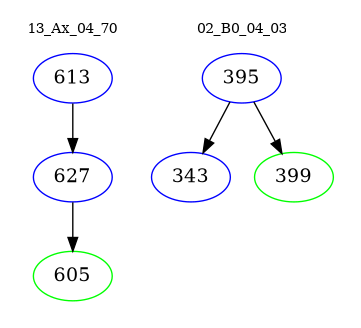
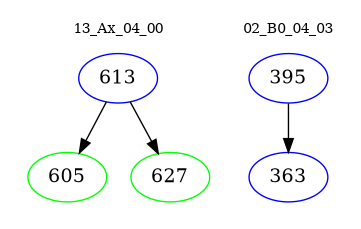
(73, 30) -> (119, 30)
(73, 177) -> (170, 177)
(191, 177) -> (288, 177)
(294, 177) -> none
(73, 220) -> (96, 121)
